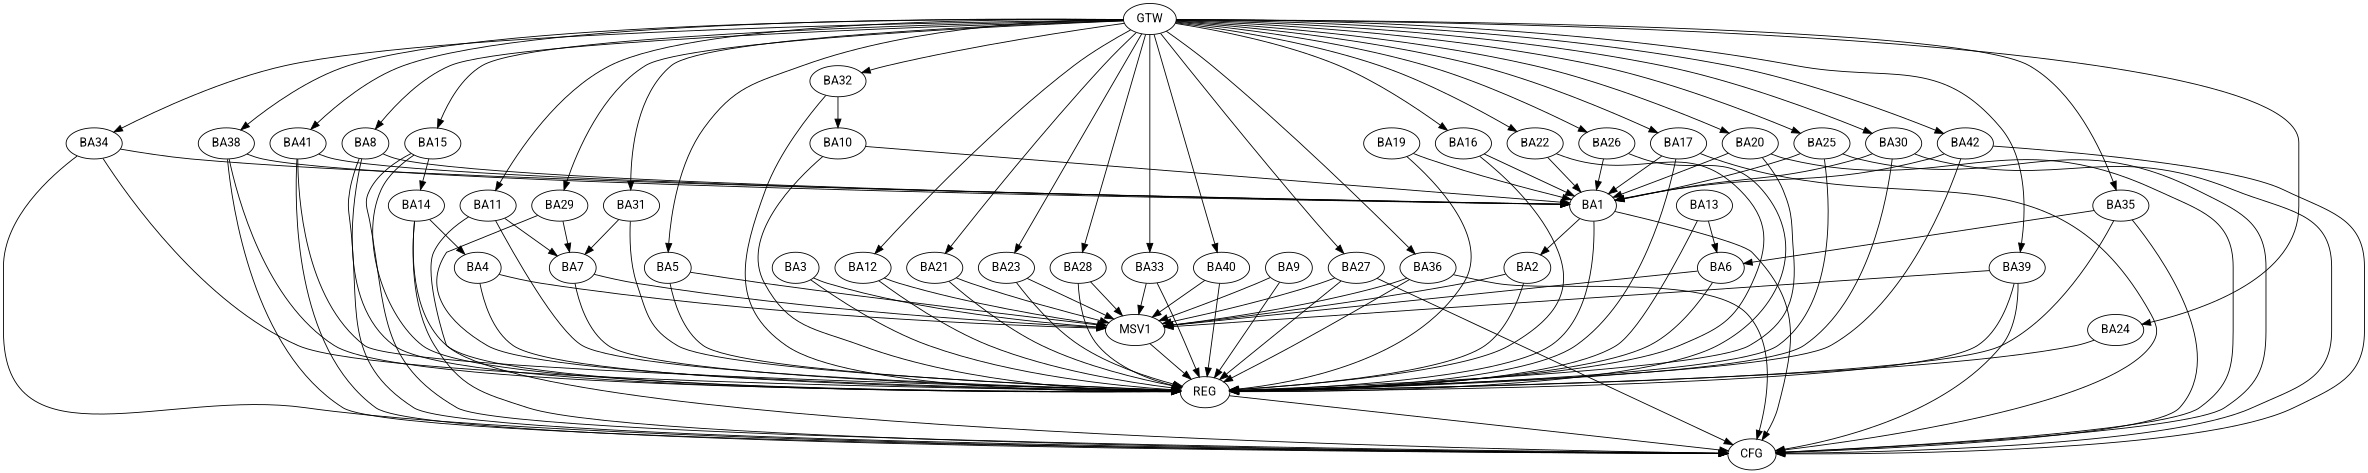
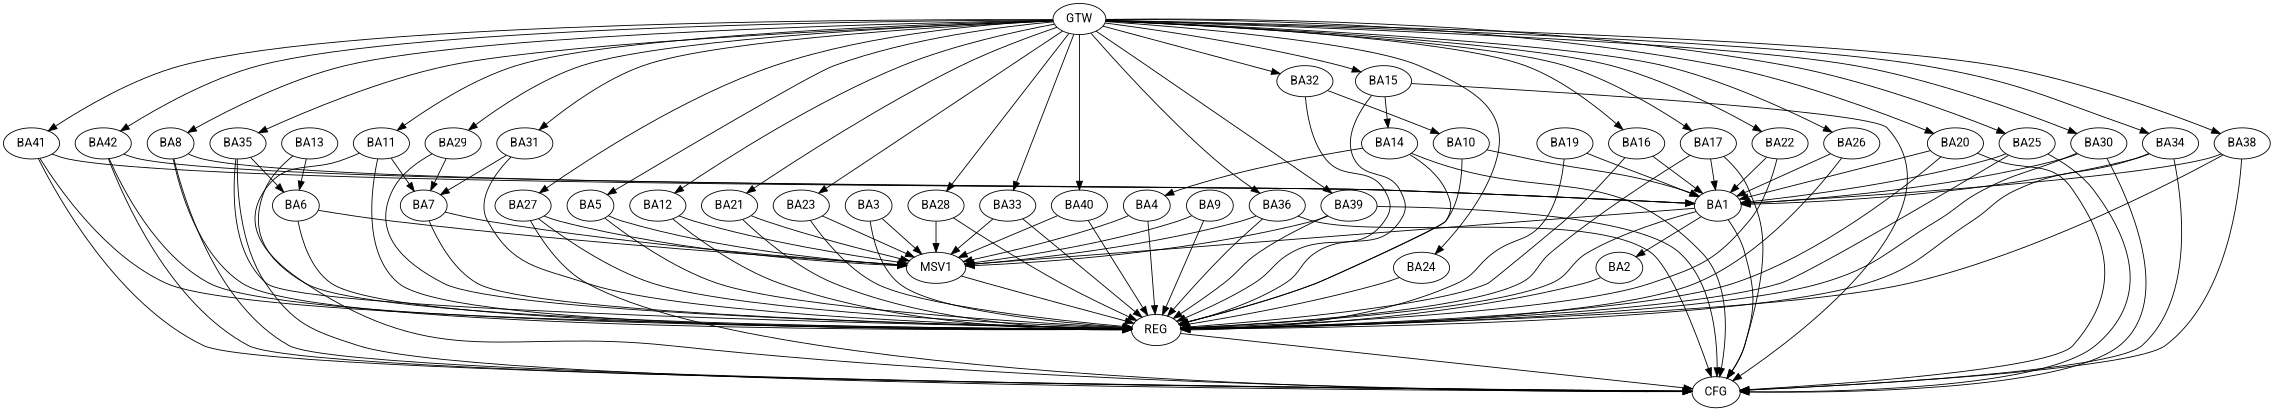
(1357, 301) -> (1334, 236)
